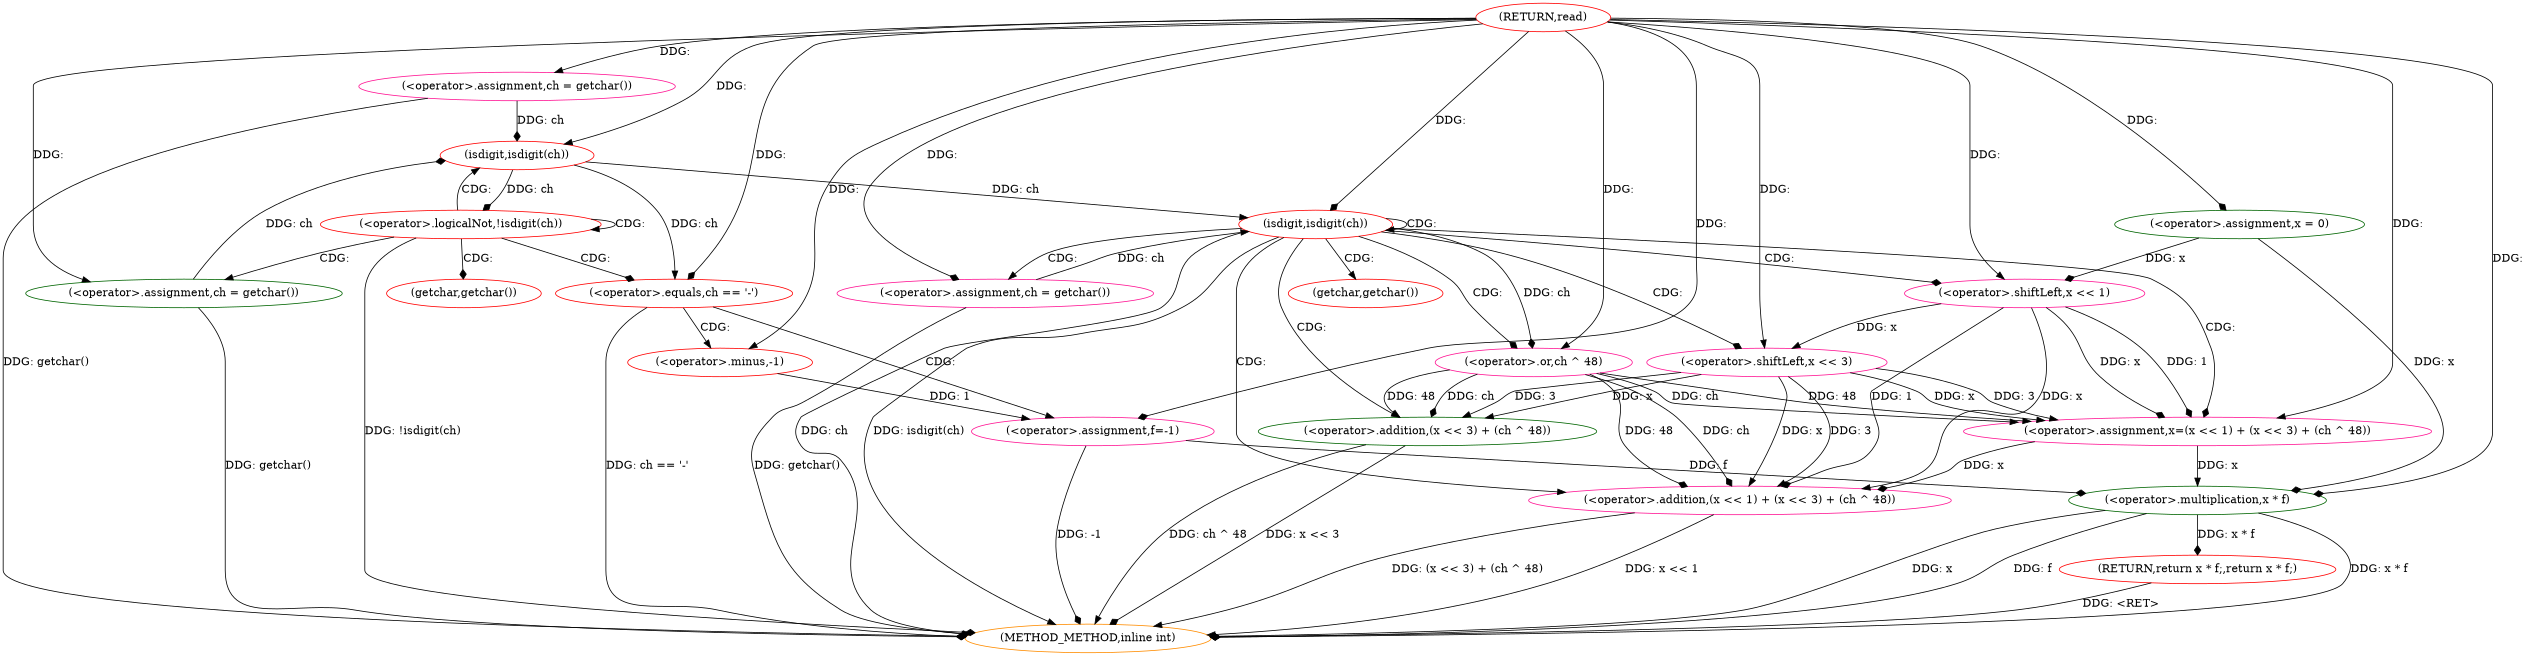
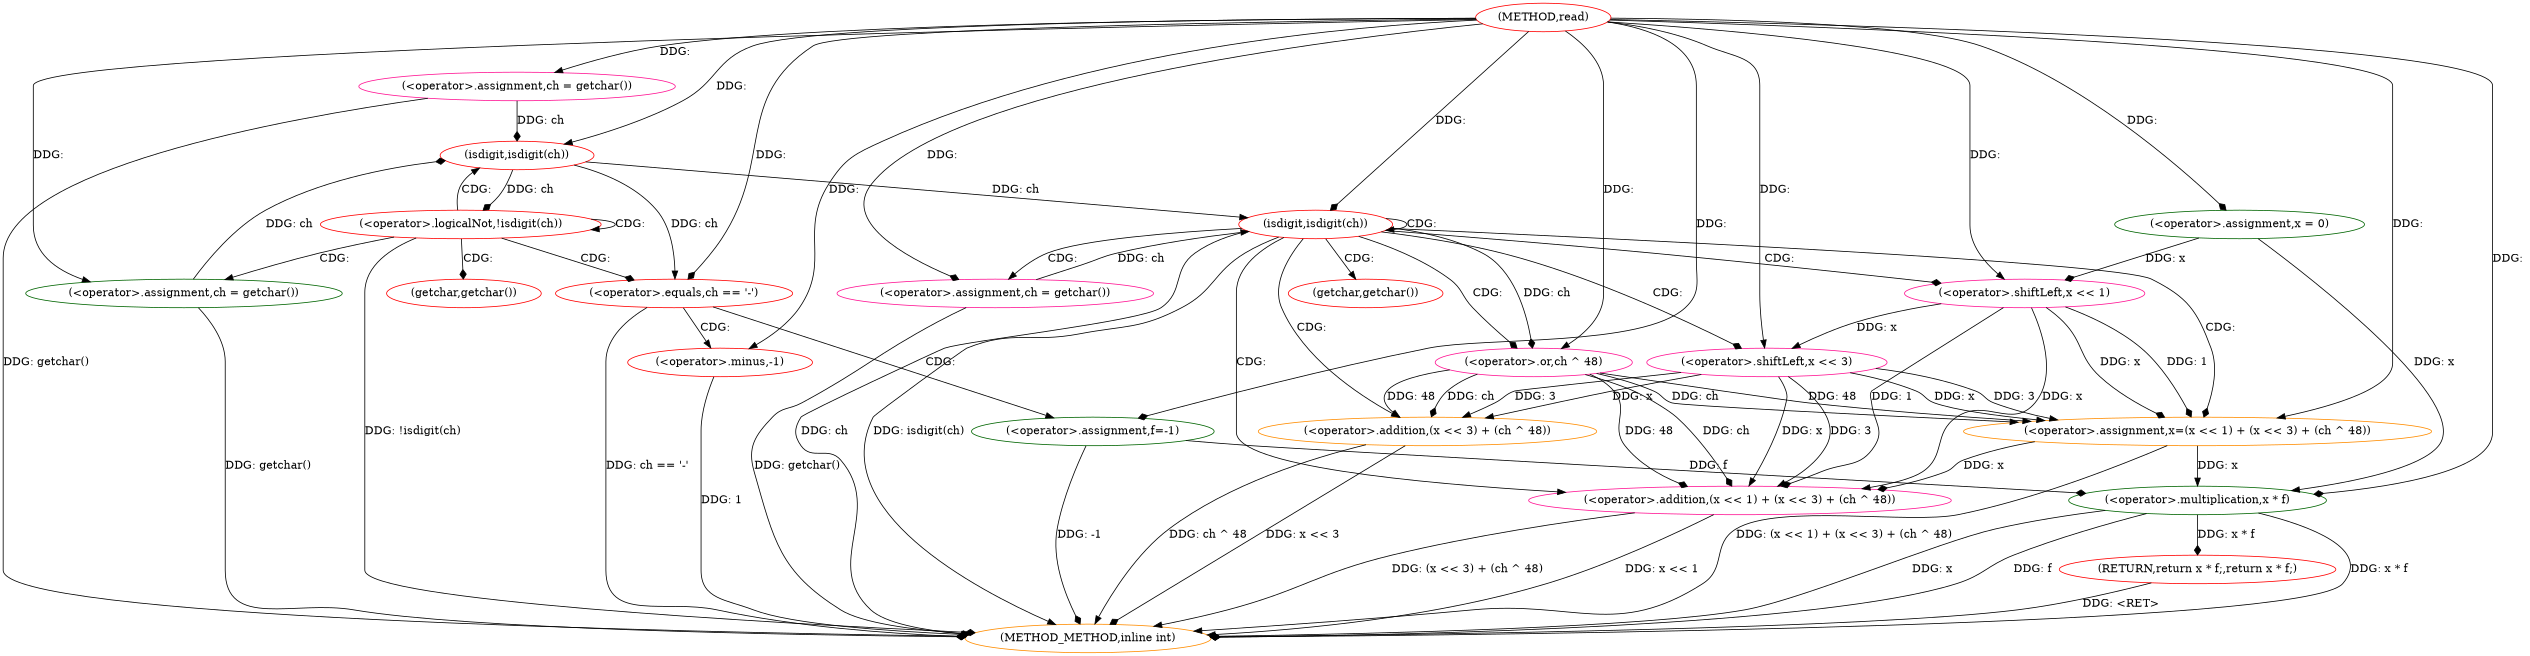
(1543, 17) -> (1543, 17)
(2419, 383) -> (2419, 383)
(894, 395) -> (726, 601)
(1093, 431) -> (1093, 431)
(1428, 431) -> (1428, 431)
(2198, 431) -> (2198, 431)
none -> (1704, 583)
